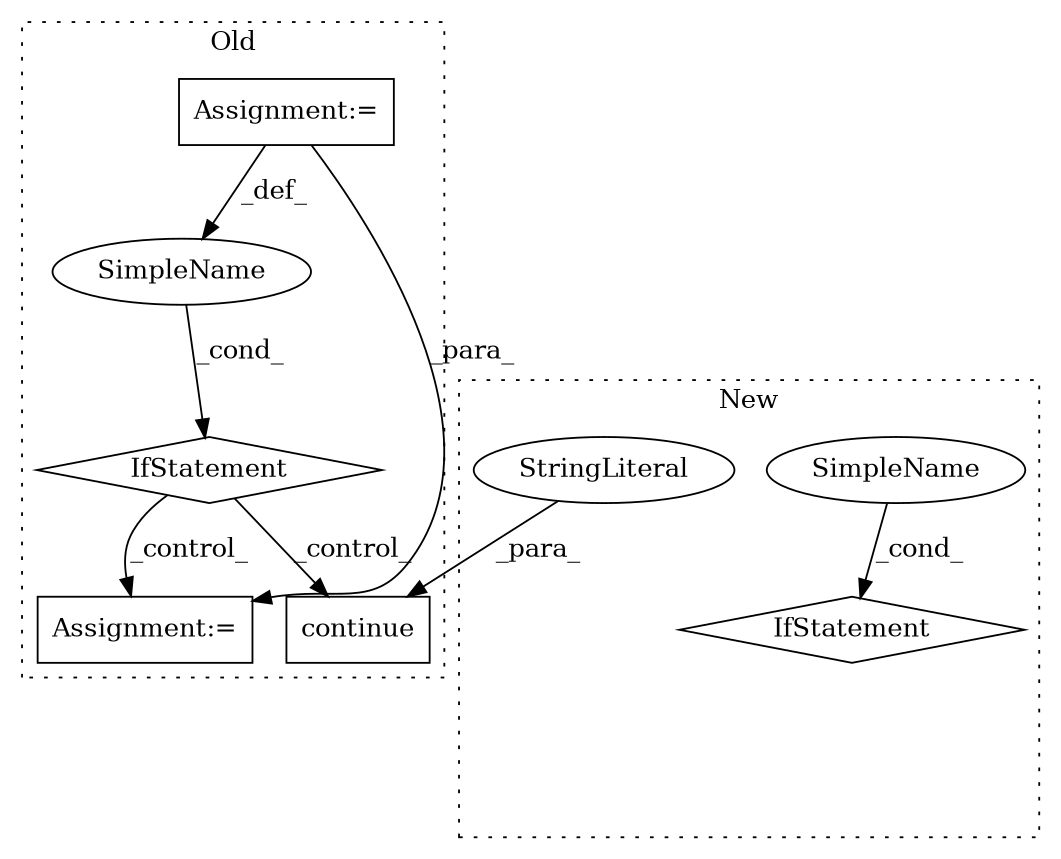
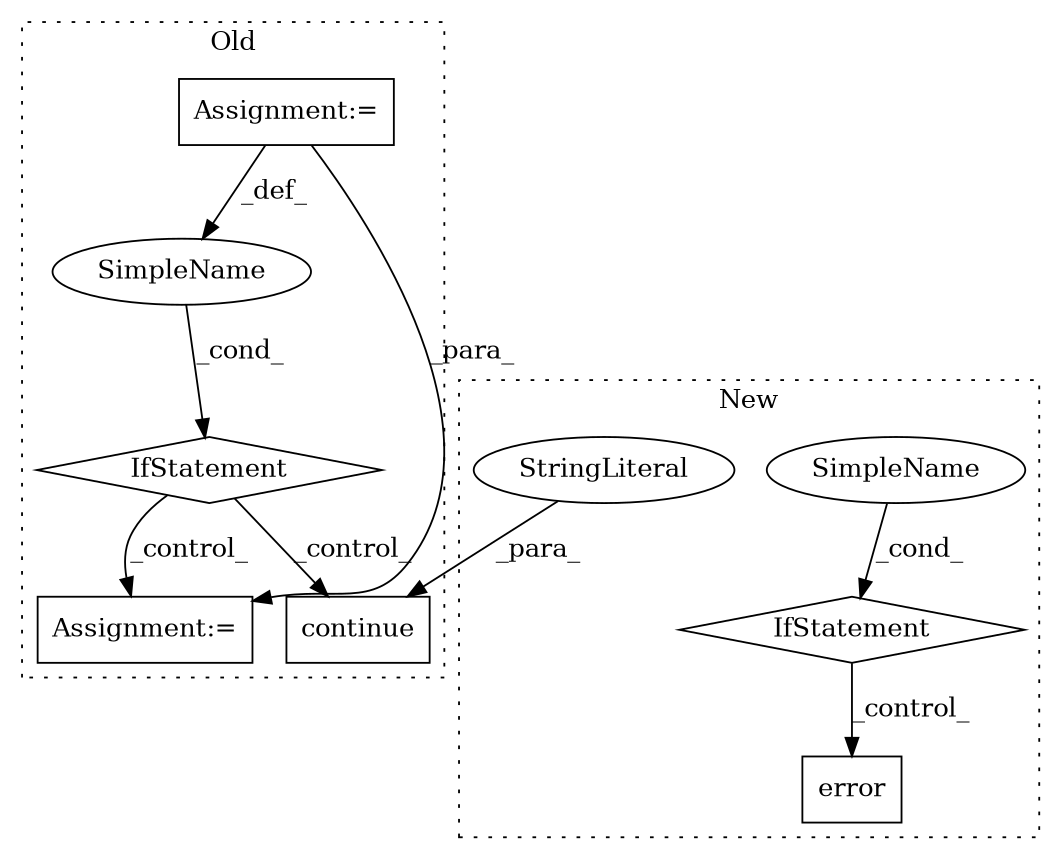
none -> (852, 790)
